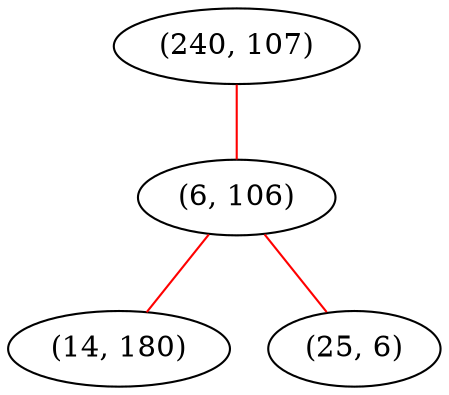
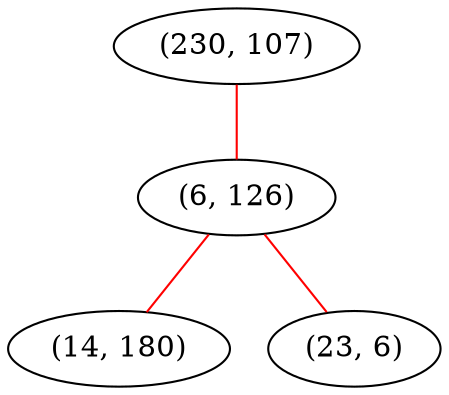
(237, 46) -> (237, 46)
(237, 198) -> (237, 198)
(354, 349) -> (354, 349)
